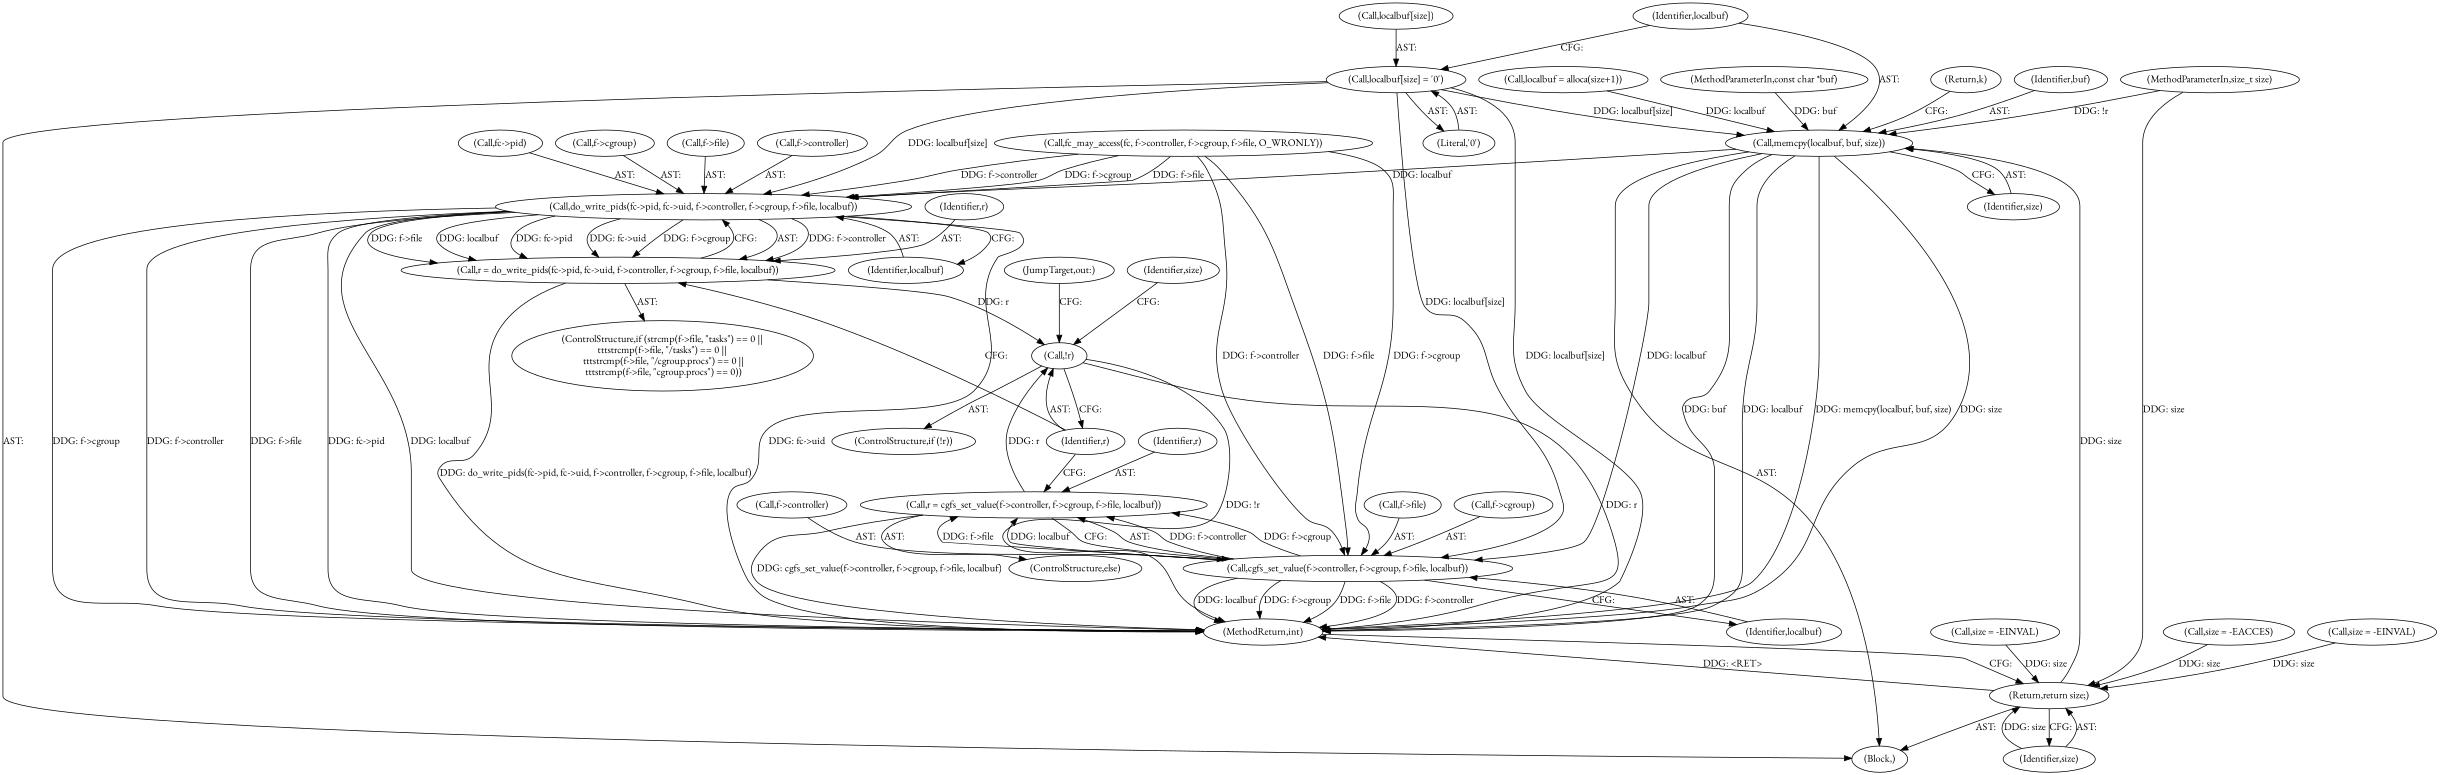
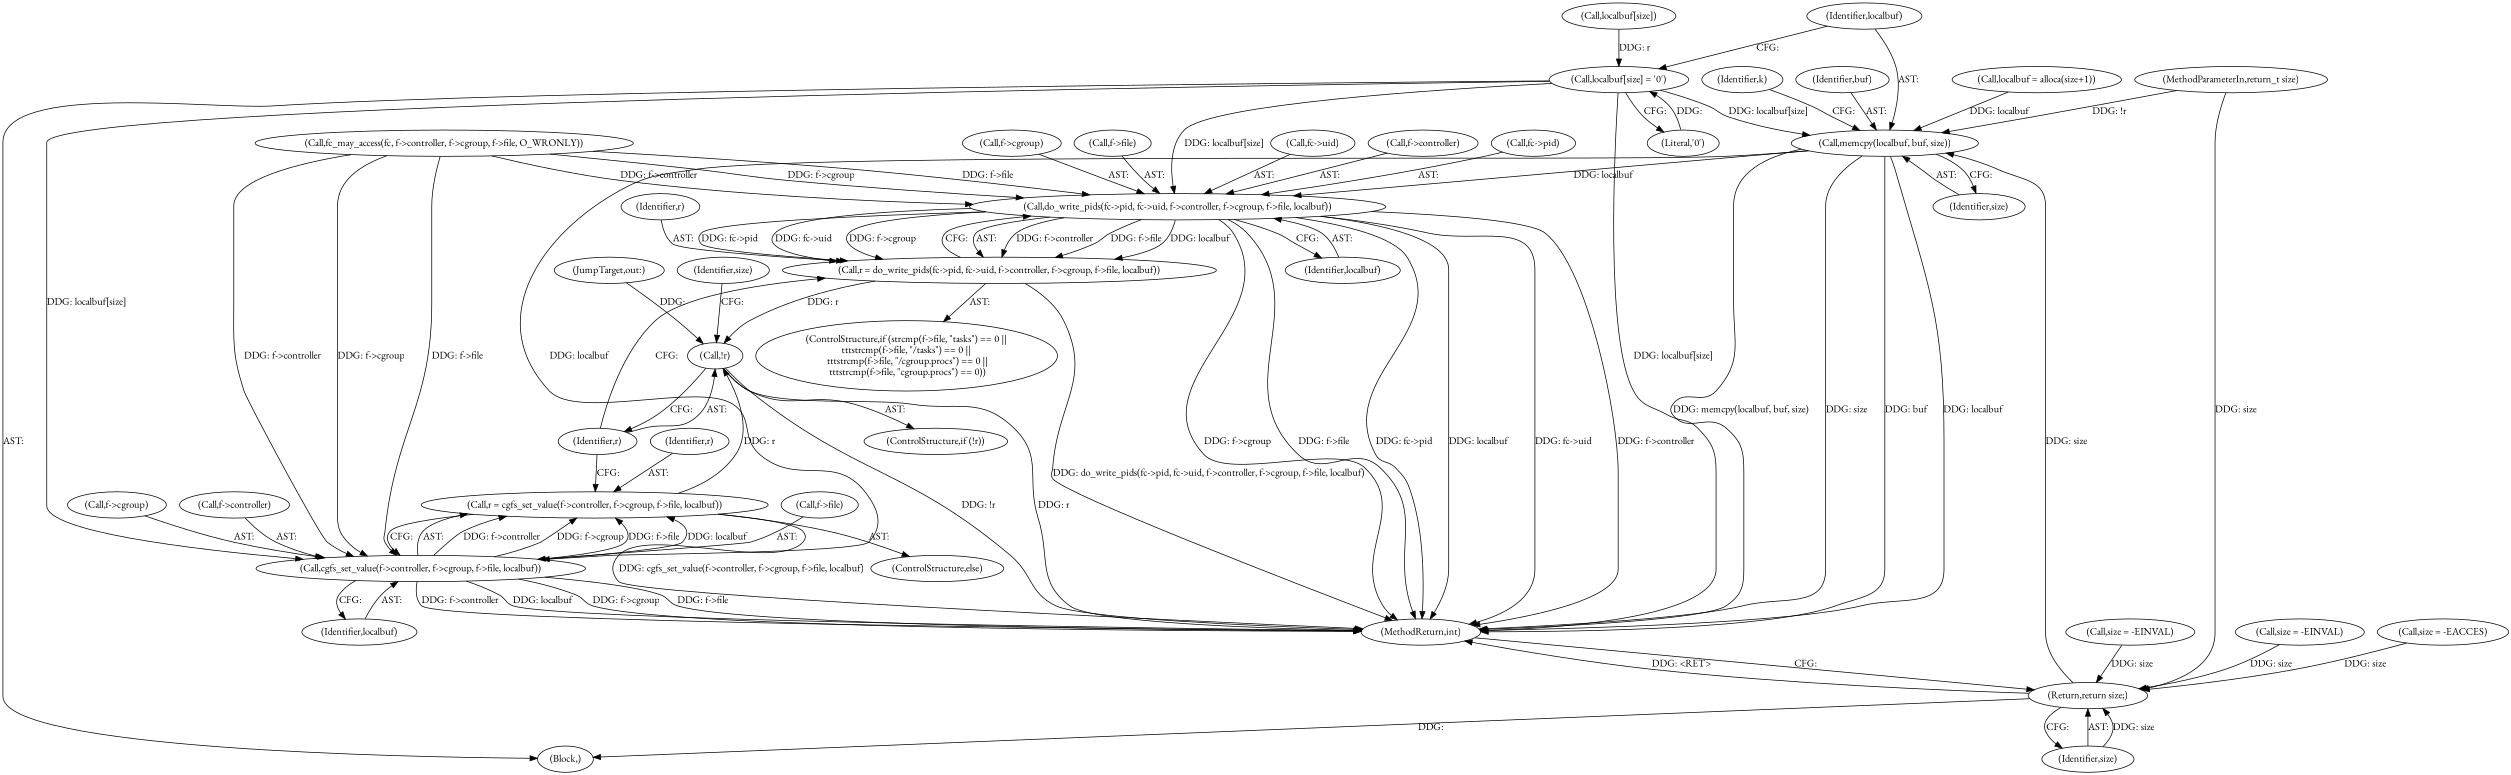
(1408, 48) -> (1635, 48)
(1764, 80) -> none
(1966, 80) -> (1742, 80)
(2210, 80) -> (2231, 80)
(1439, 111) -> (1657, 111)
(1468, 111) -> (1691, 111)
none -> (1313, 143)
(1072, 302) -> (674, 302)
(1669, 435) -> none
(1987, 727) -> (1432, 727)
